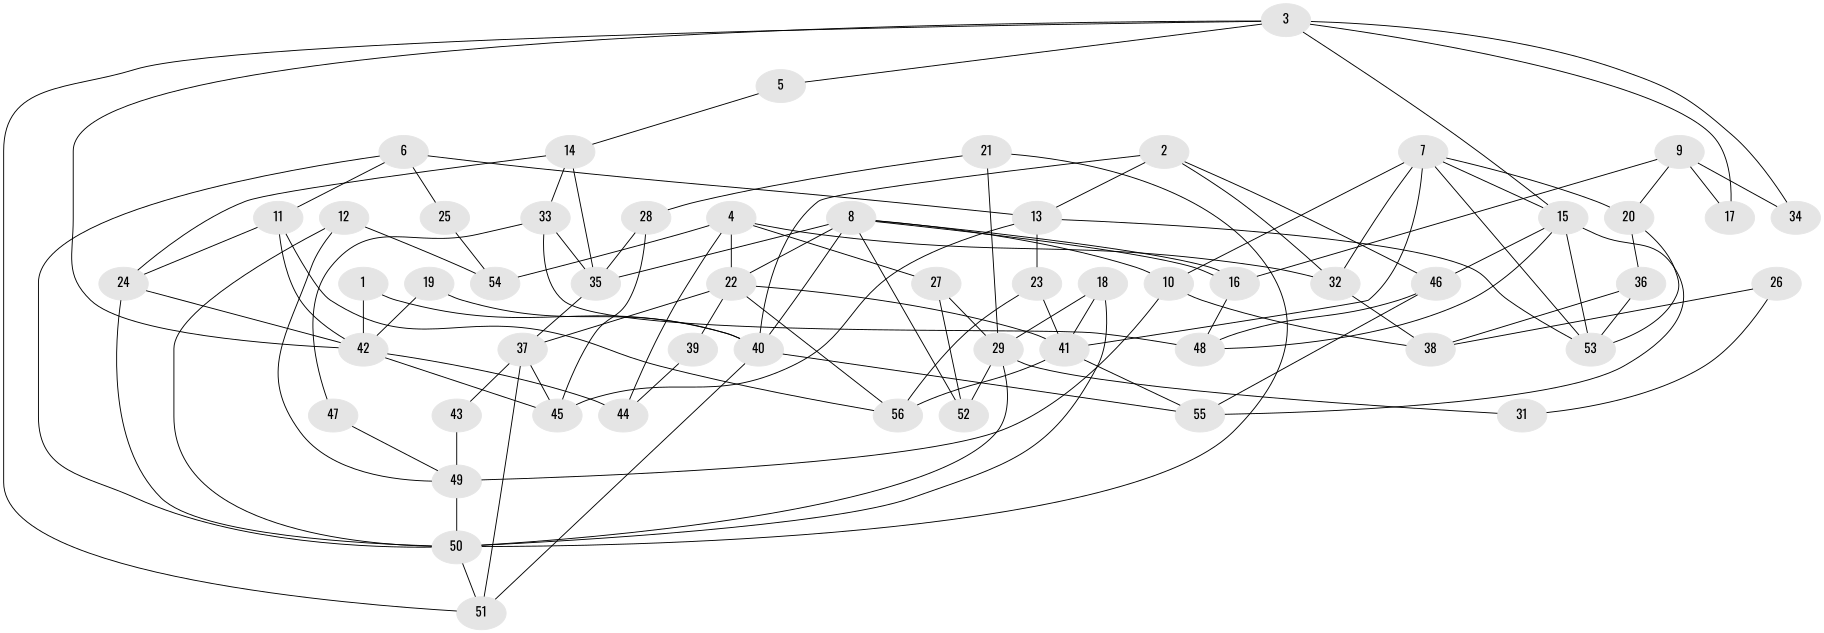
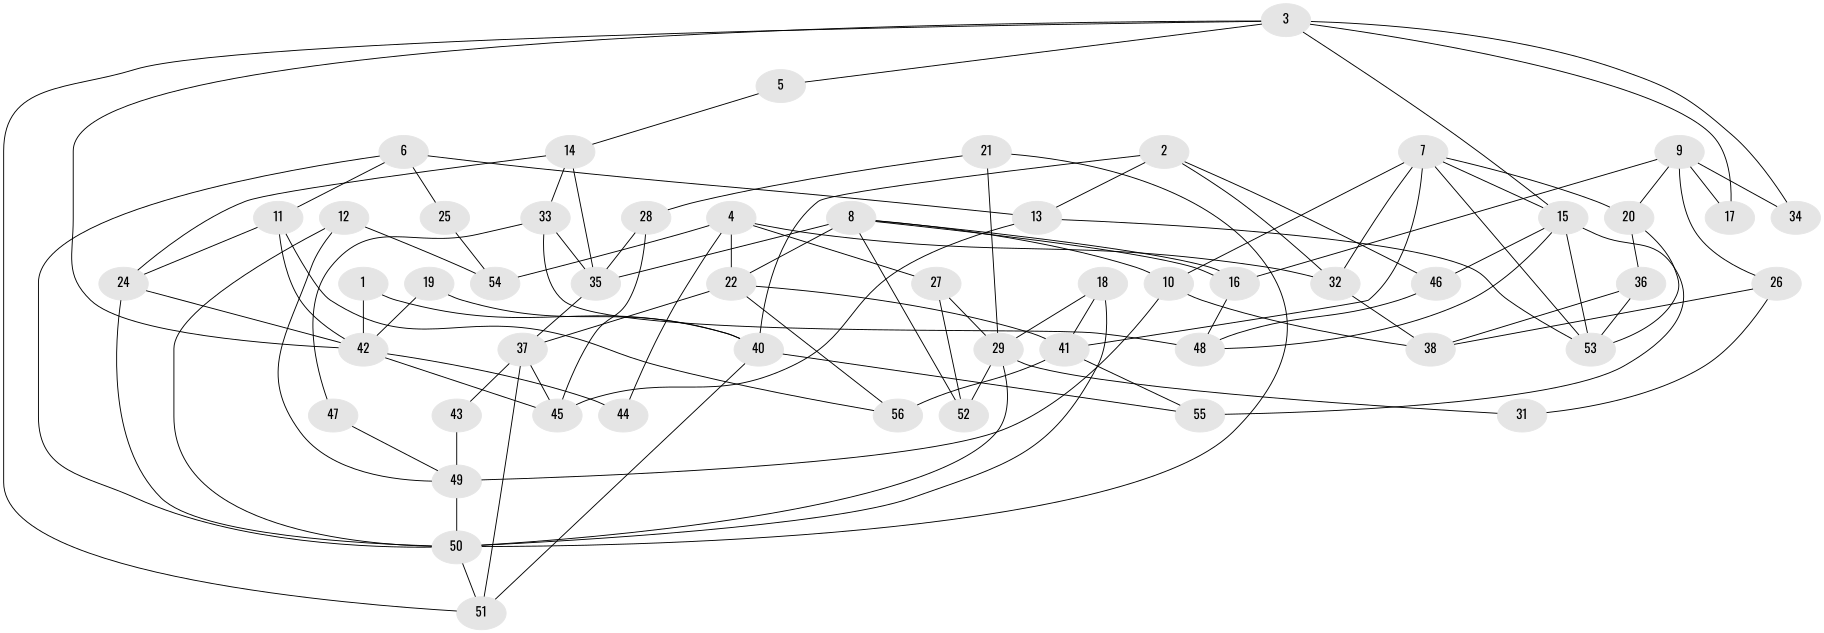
none -> (1698, 236)
(806, 284) -> none
(1037, 284) -> none
(693, 350) -> none
(1318, 350) -> none
